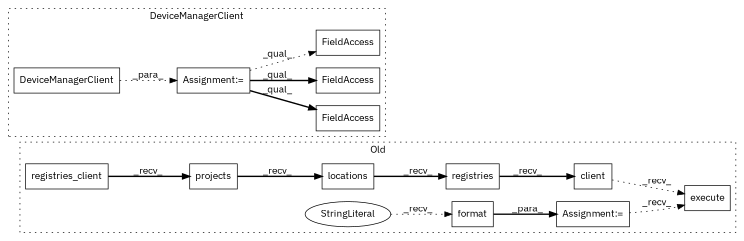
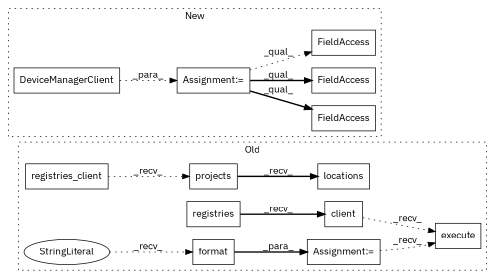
(197, 16) -> (195, 16)
(145, 176) -> (145, 176)
(406, 176) -> none
